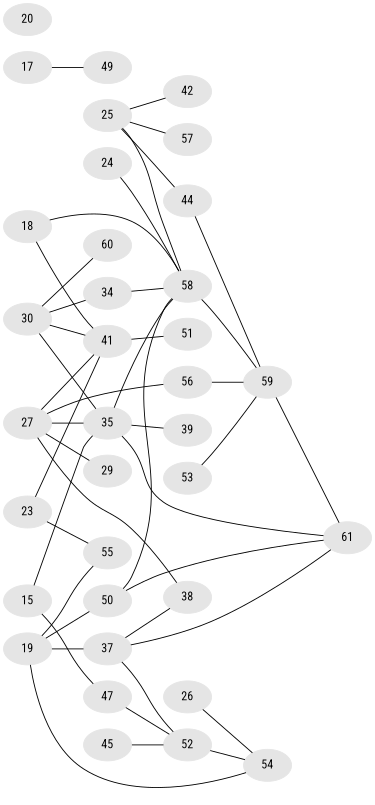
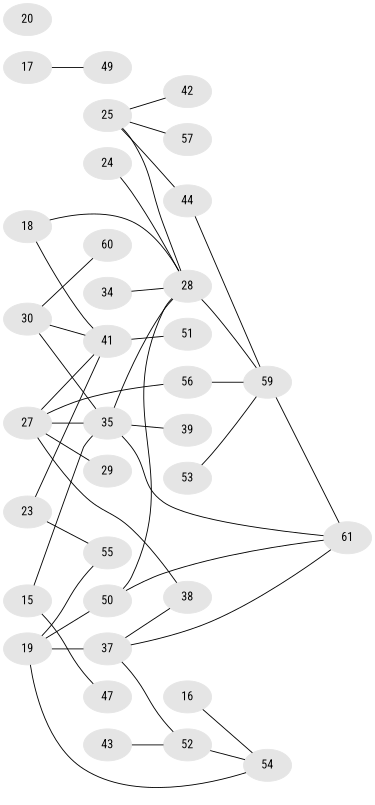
(188, 286) -> (188, 286)
(68, 306) -> none
(188, 697) -> (188, 697)
(148, 721) -> none
(108, 745) -> (108, 745)
